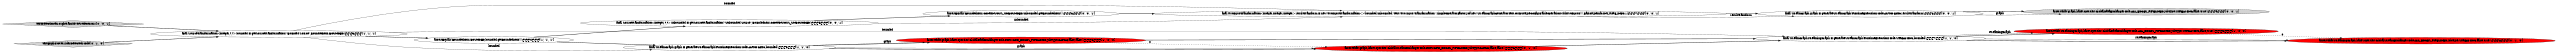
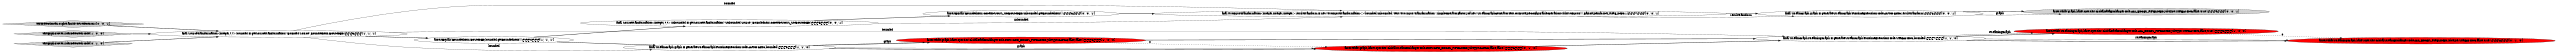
none -> (73, 34)
